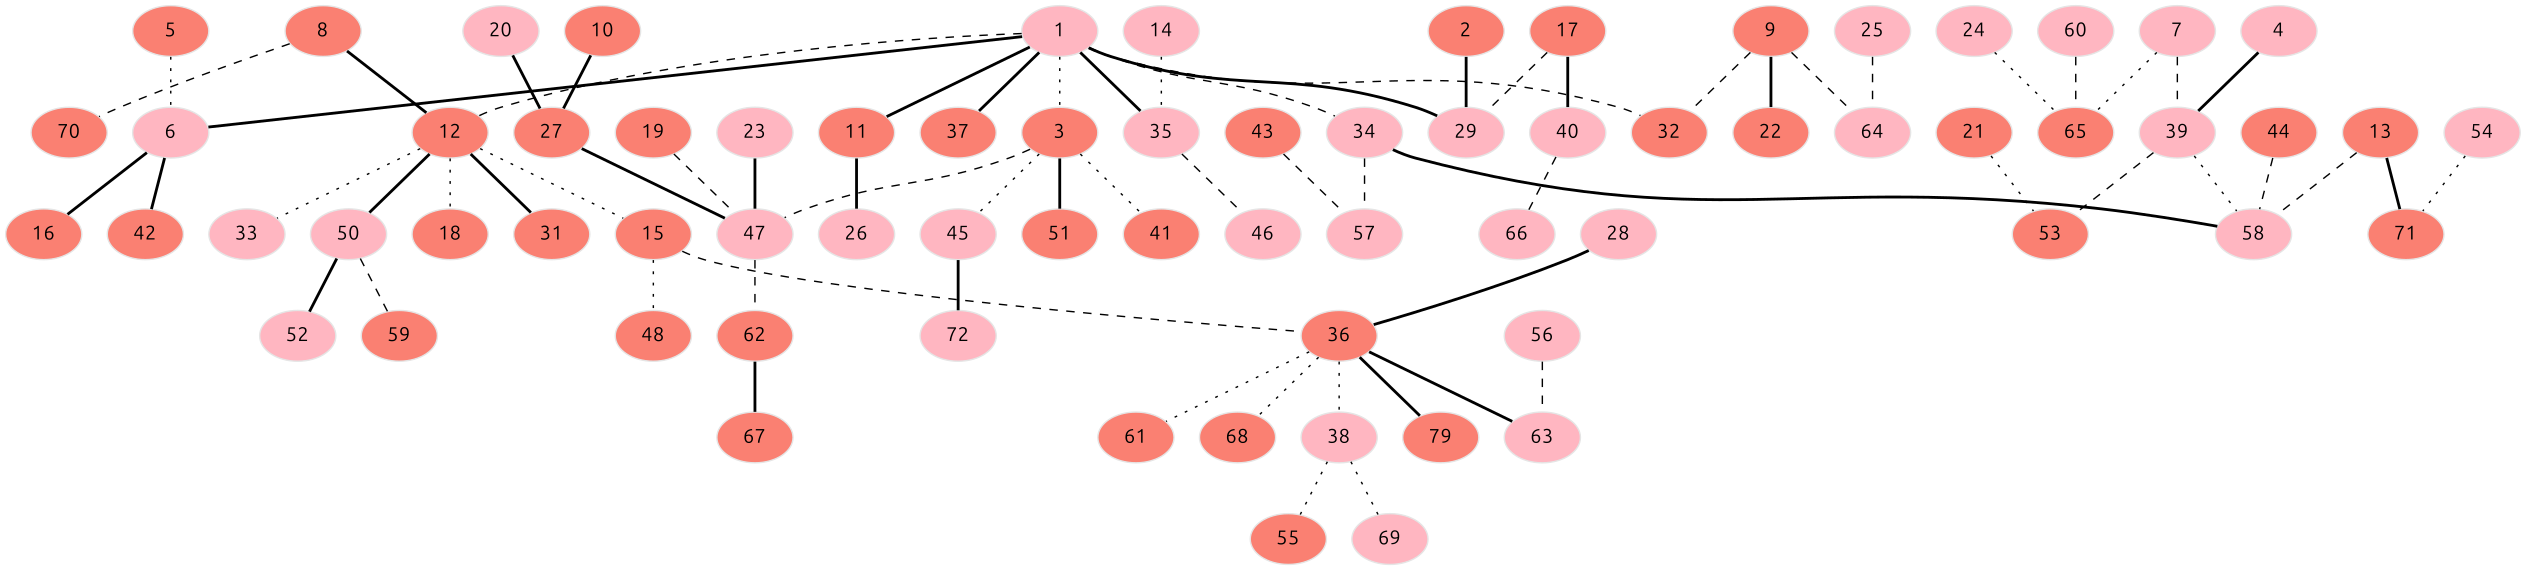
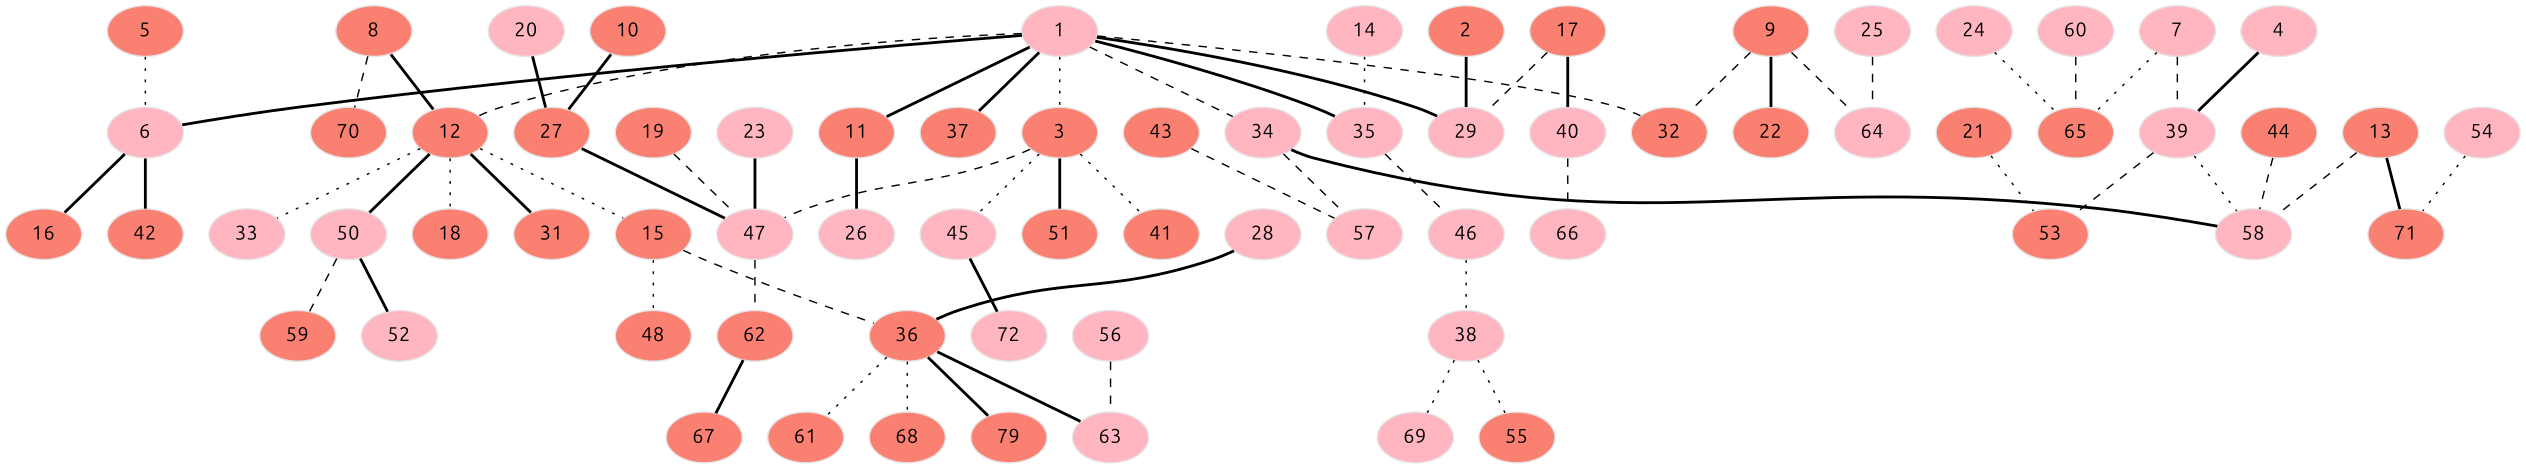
(1339, 387) -> (1466, 285)
